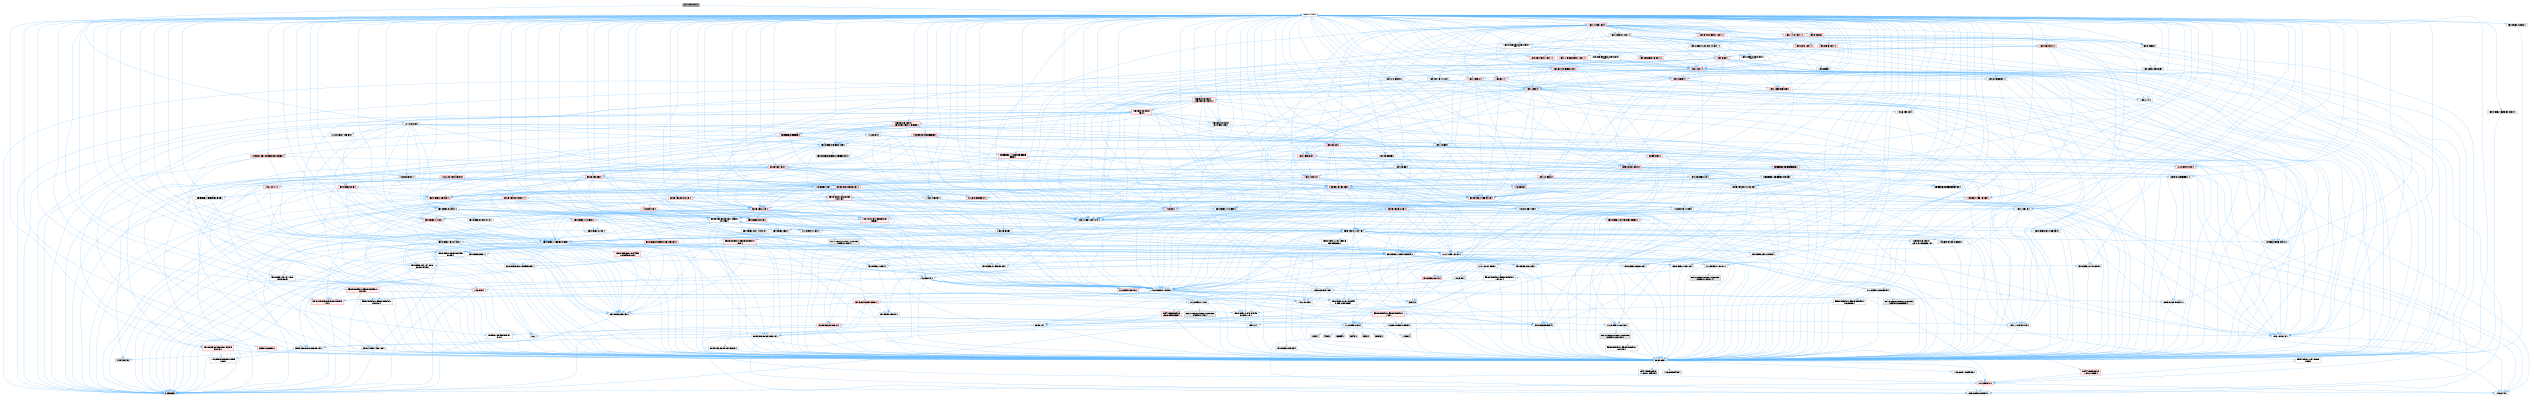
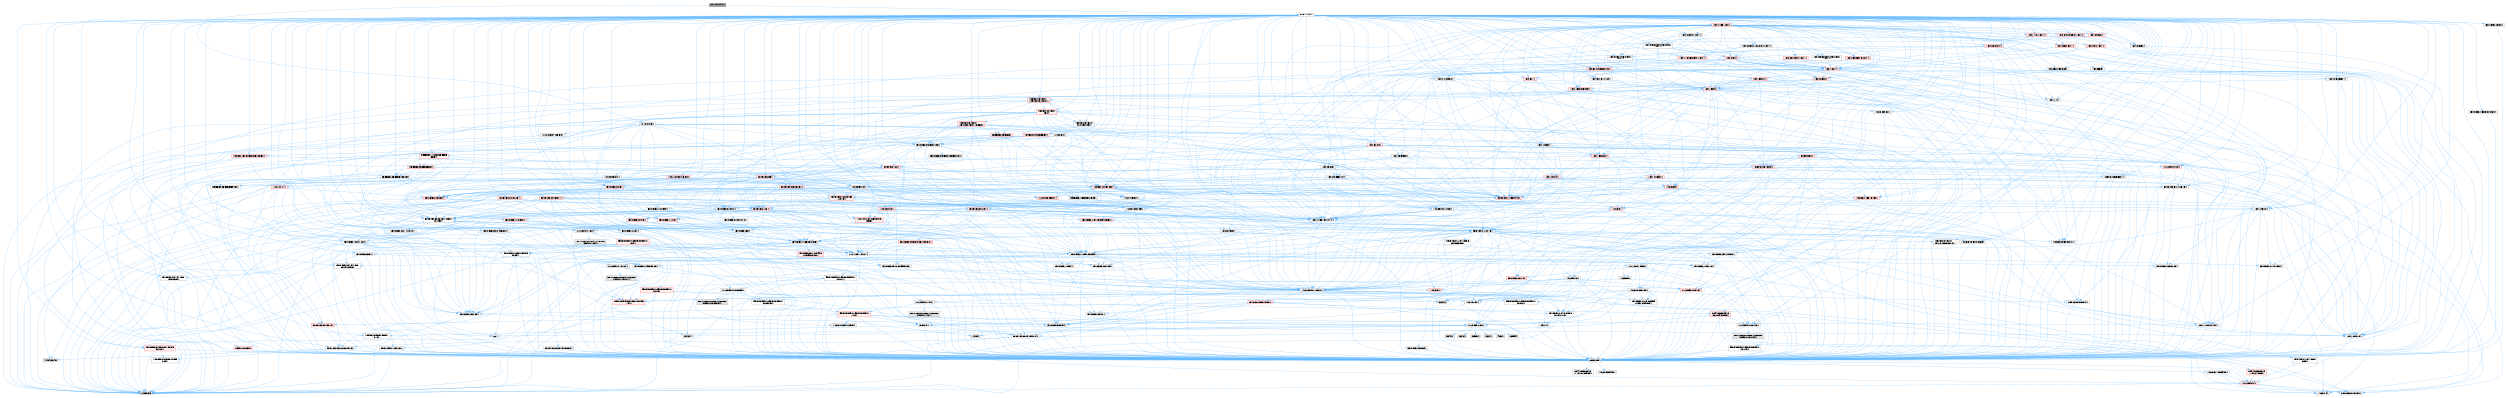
none -> (688, 336)
